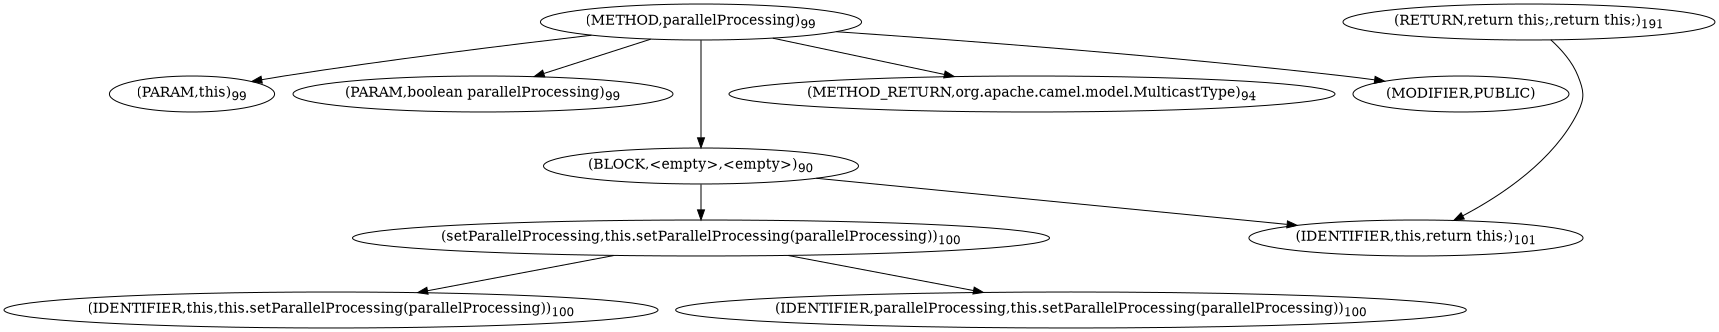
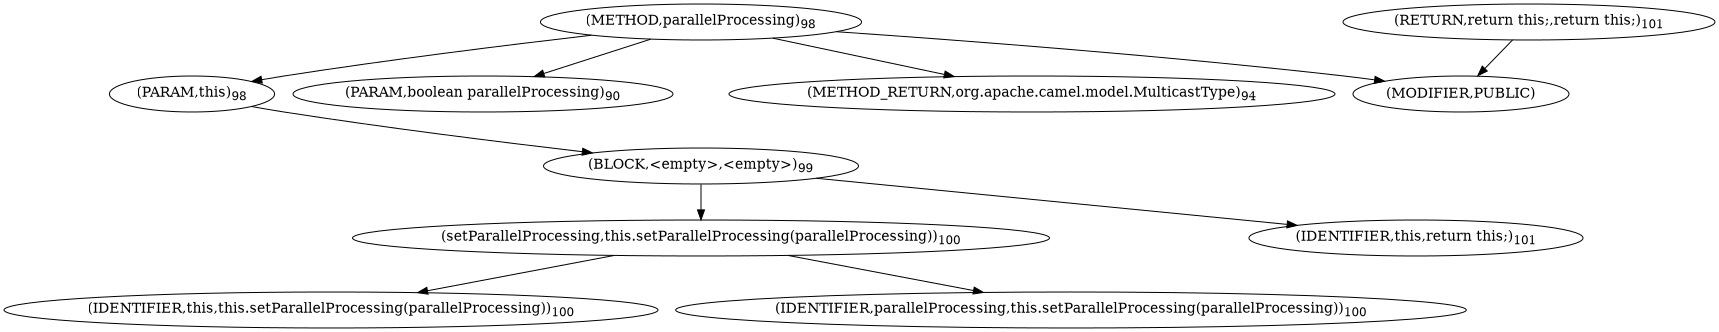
(808, 20) -> (808, 20)
(1652, 20) -> (1652, 20)
(701, 89) -> (417, 131)
(240, 92) -> (240, 92)
(613, 92) -> (613, 92)
(1558, 143) -> (1499, 54)
(806, 164) -> (806, 164)
